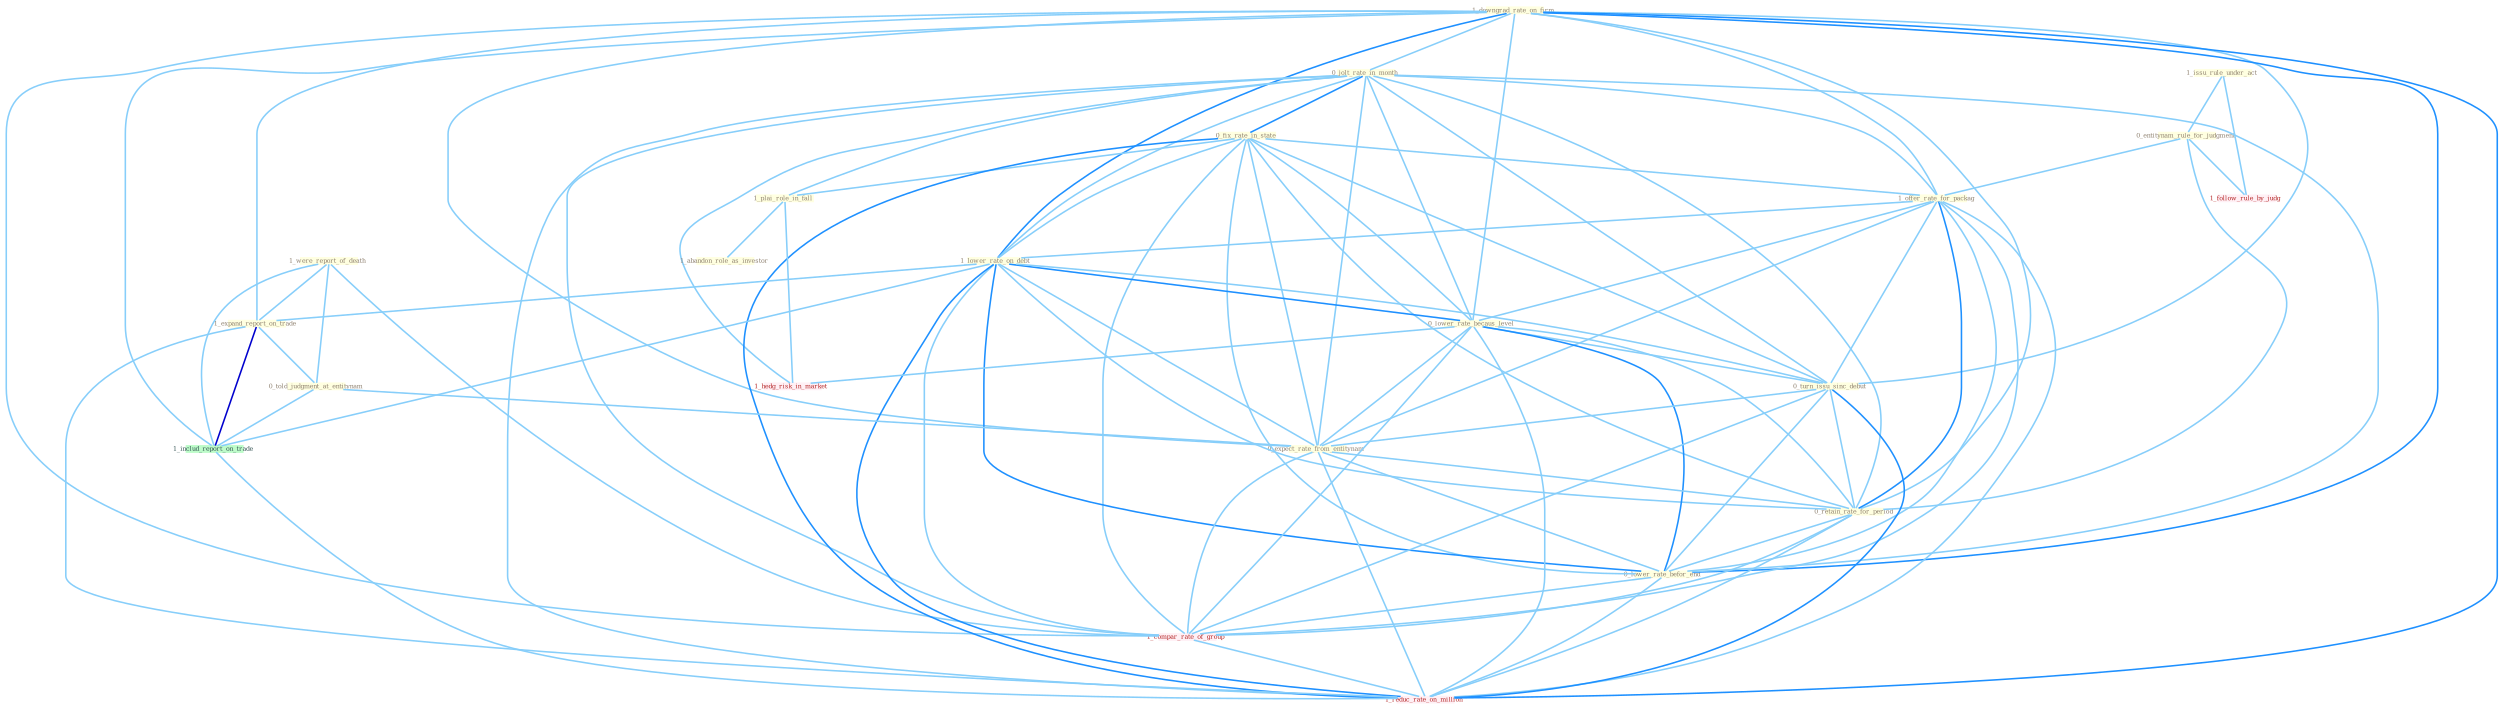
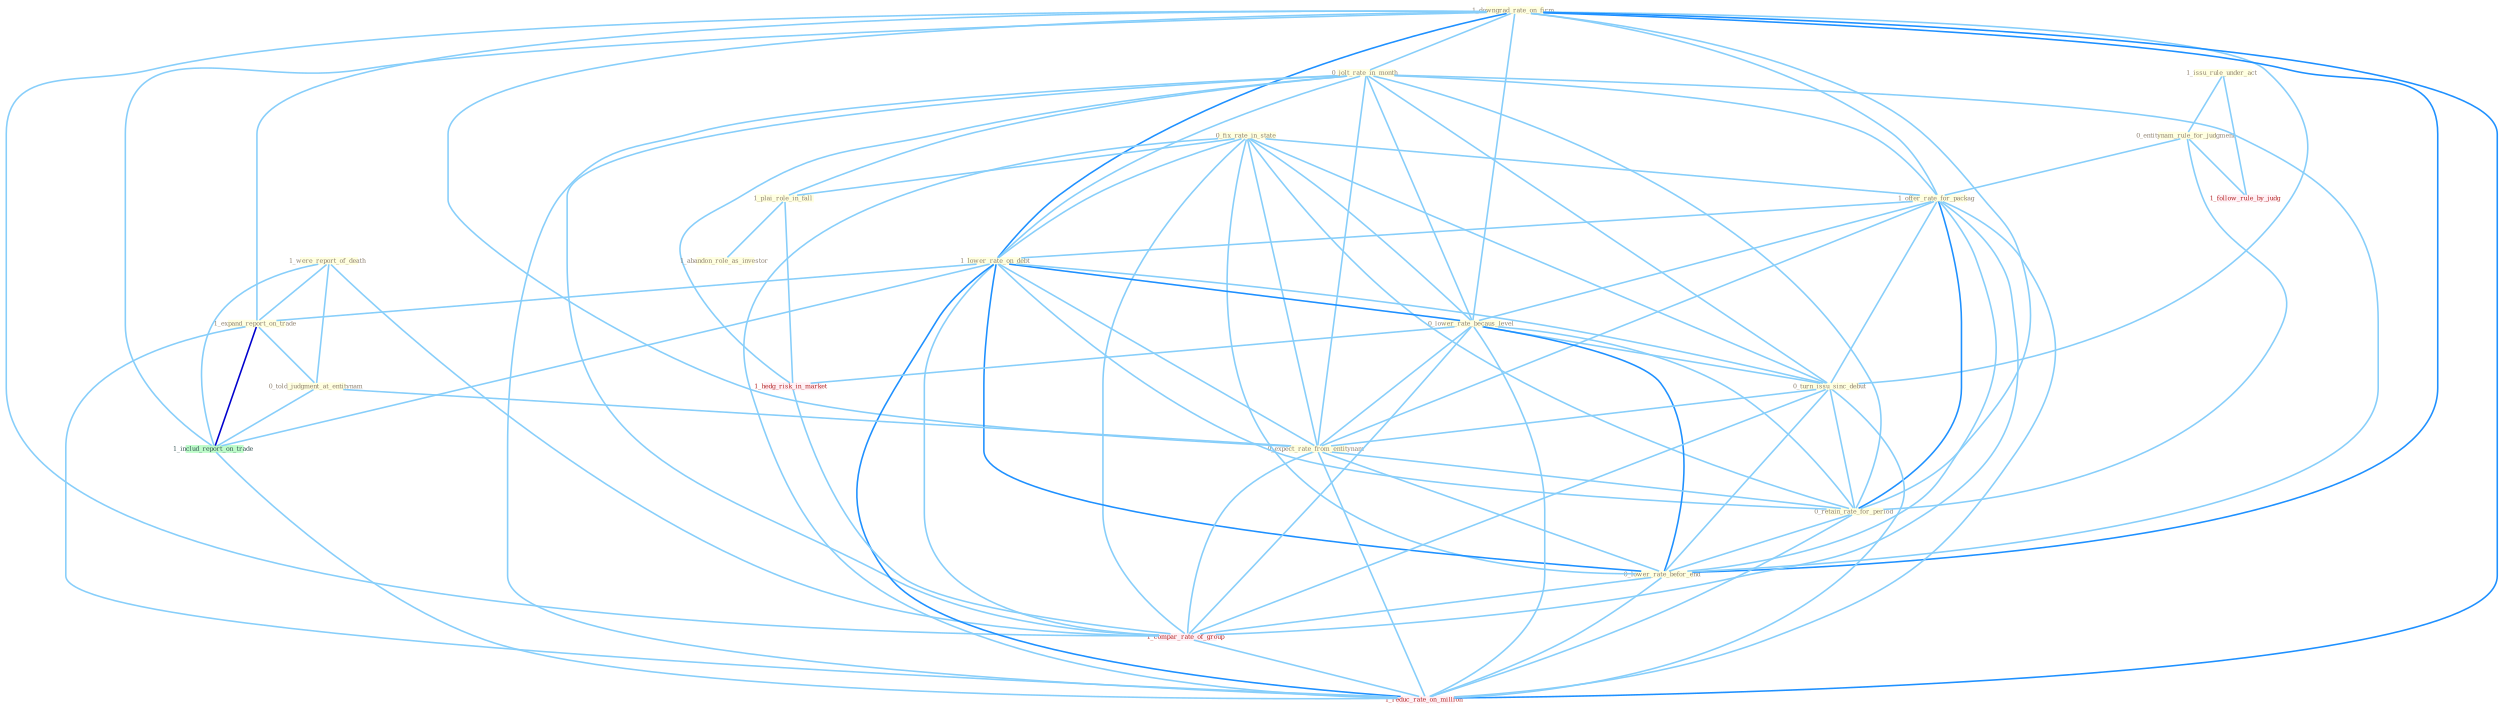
(1306, 104) -> none
(783, 474) -> (783, 474)
(1541, 610) -> (847, 515)
(1768, 624) -> (1768, 624)
